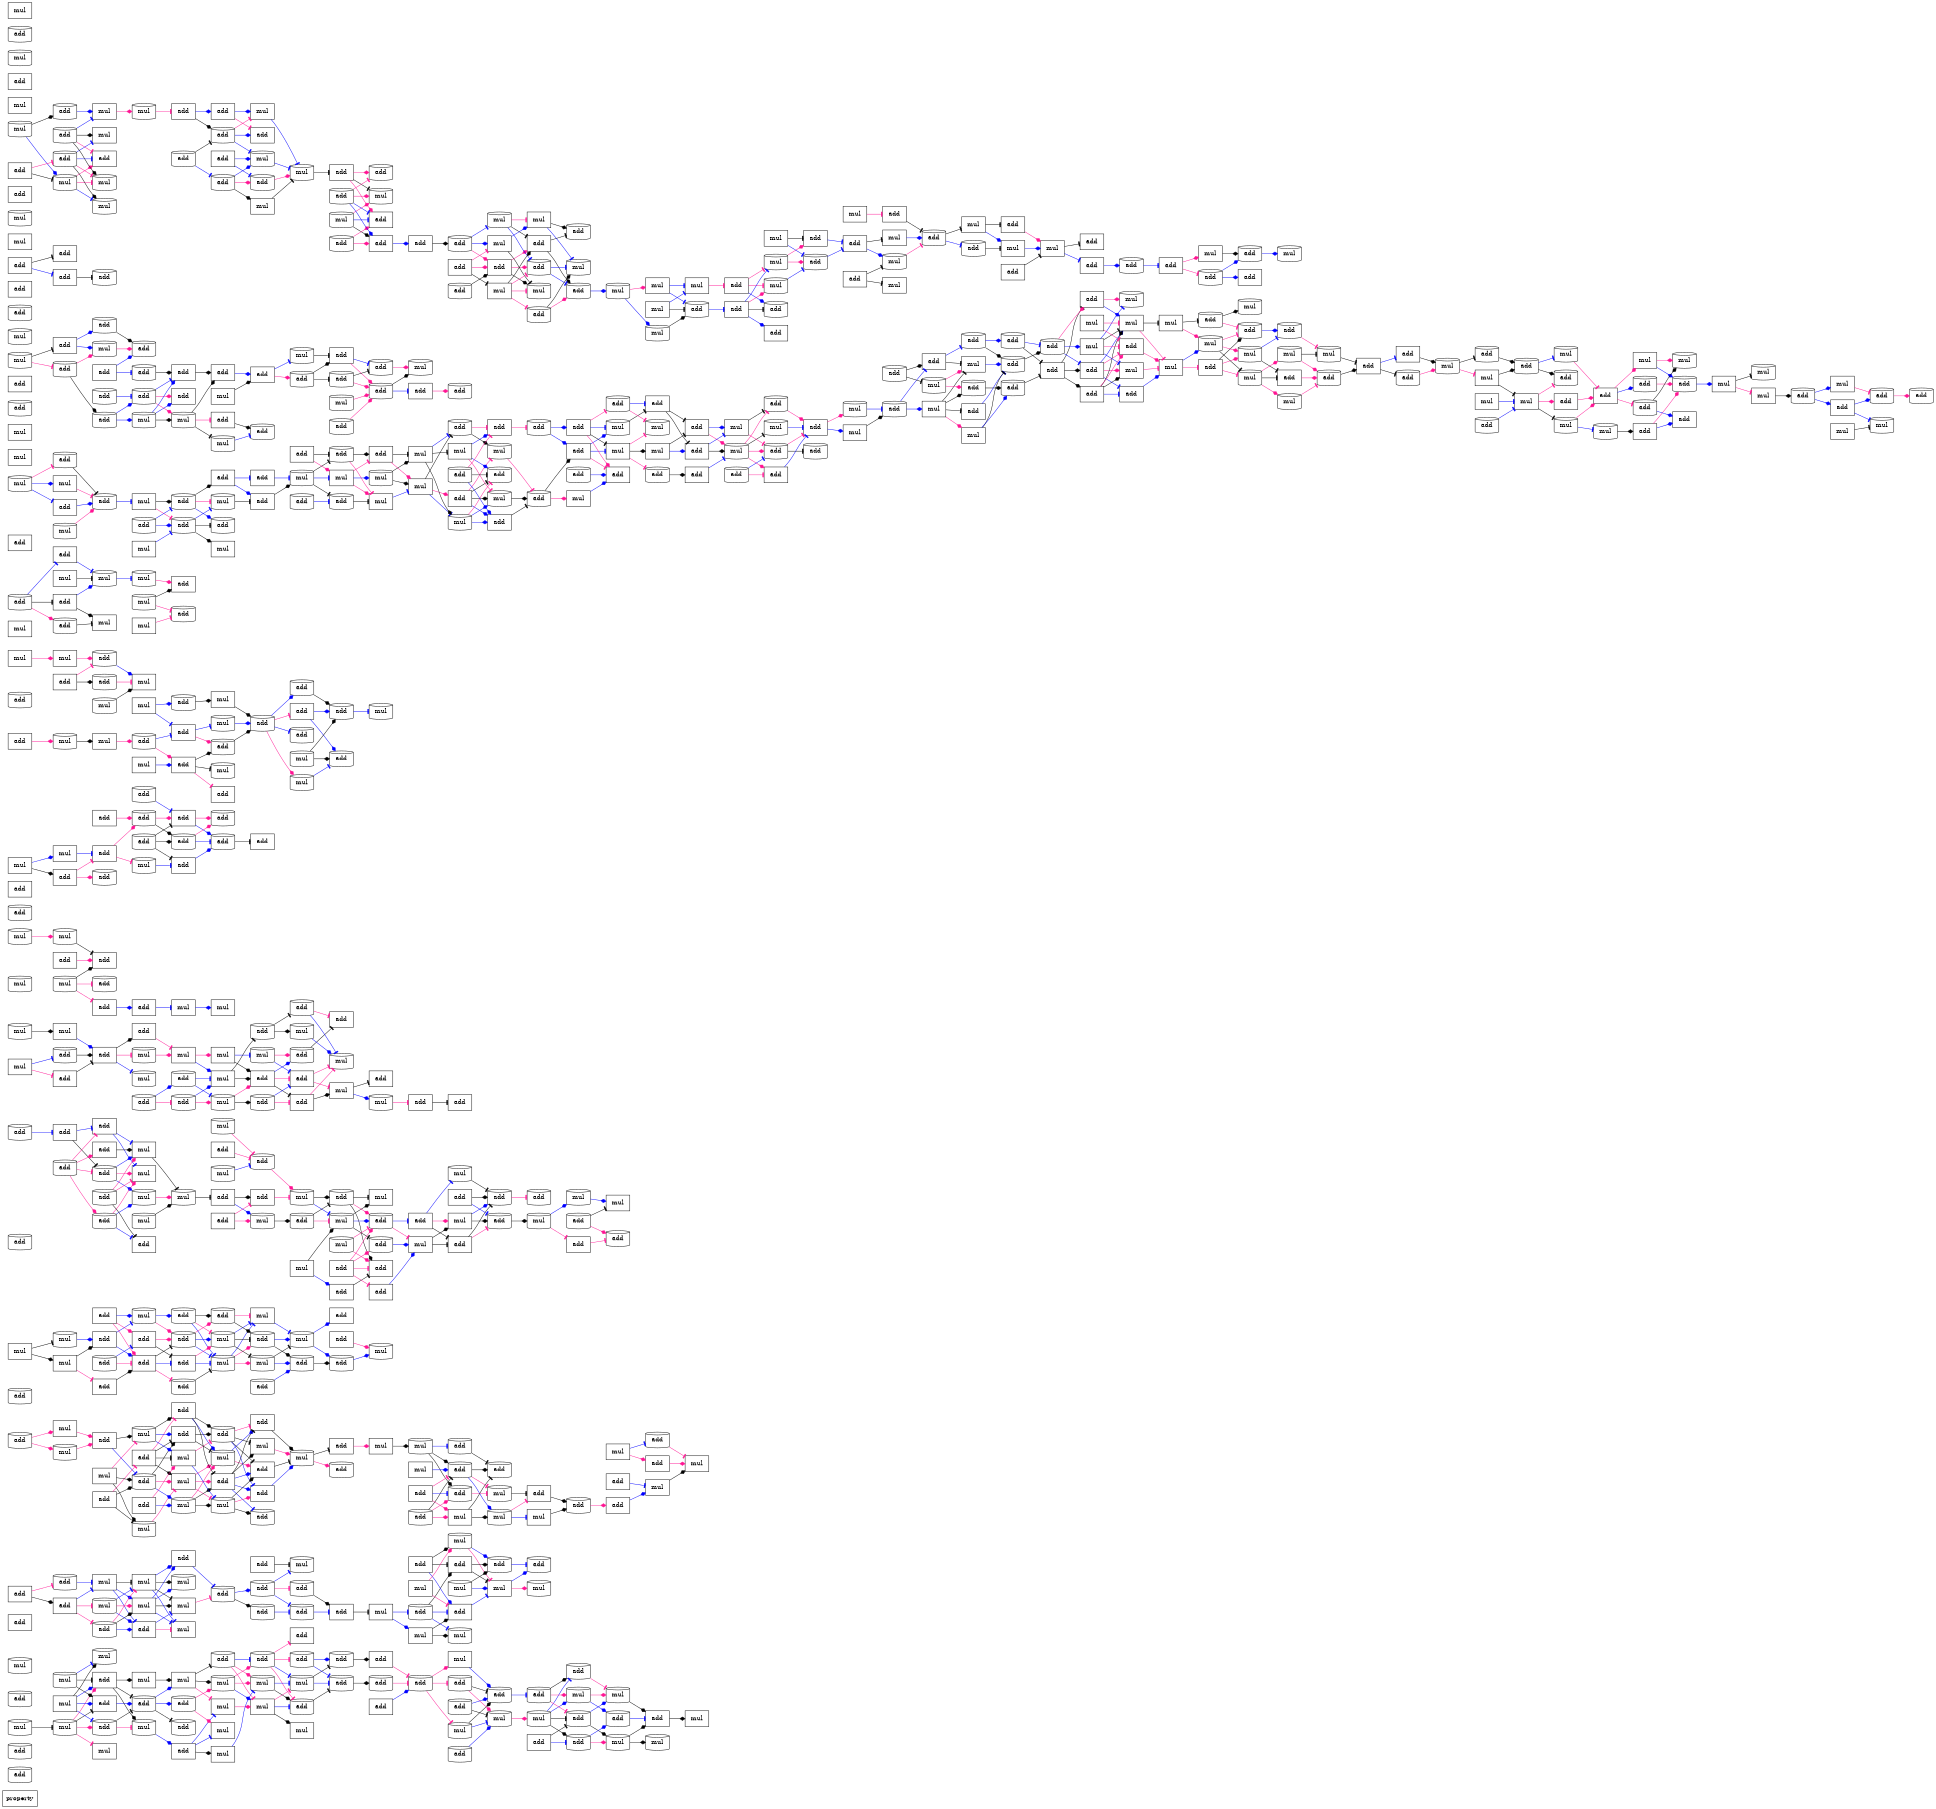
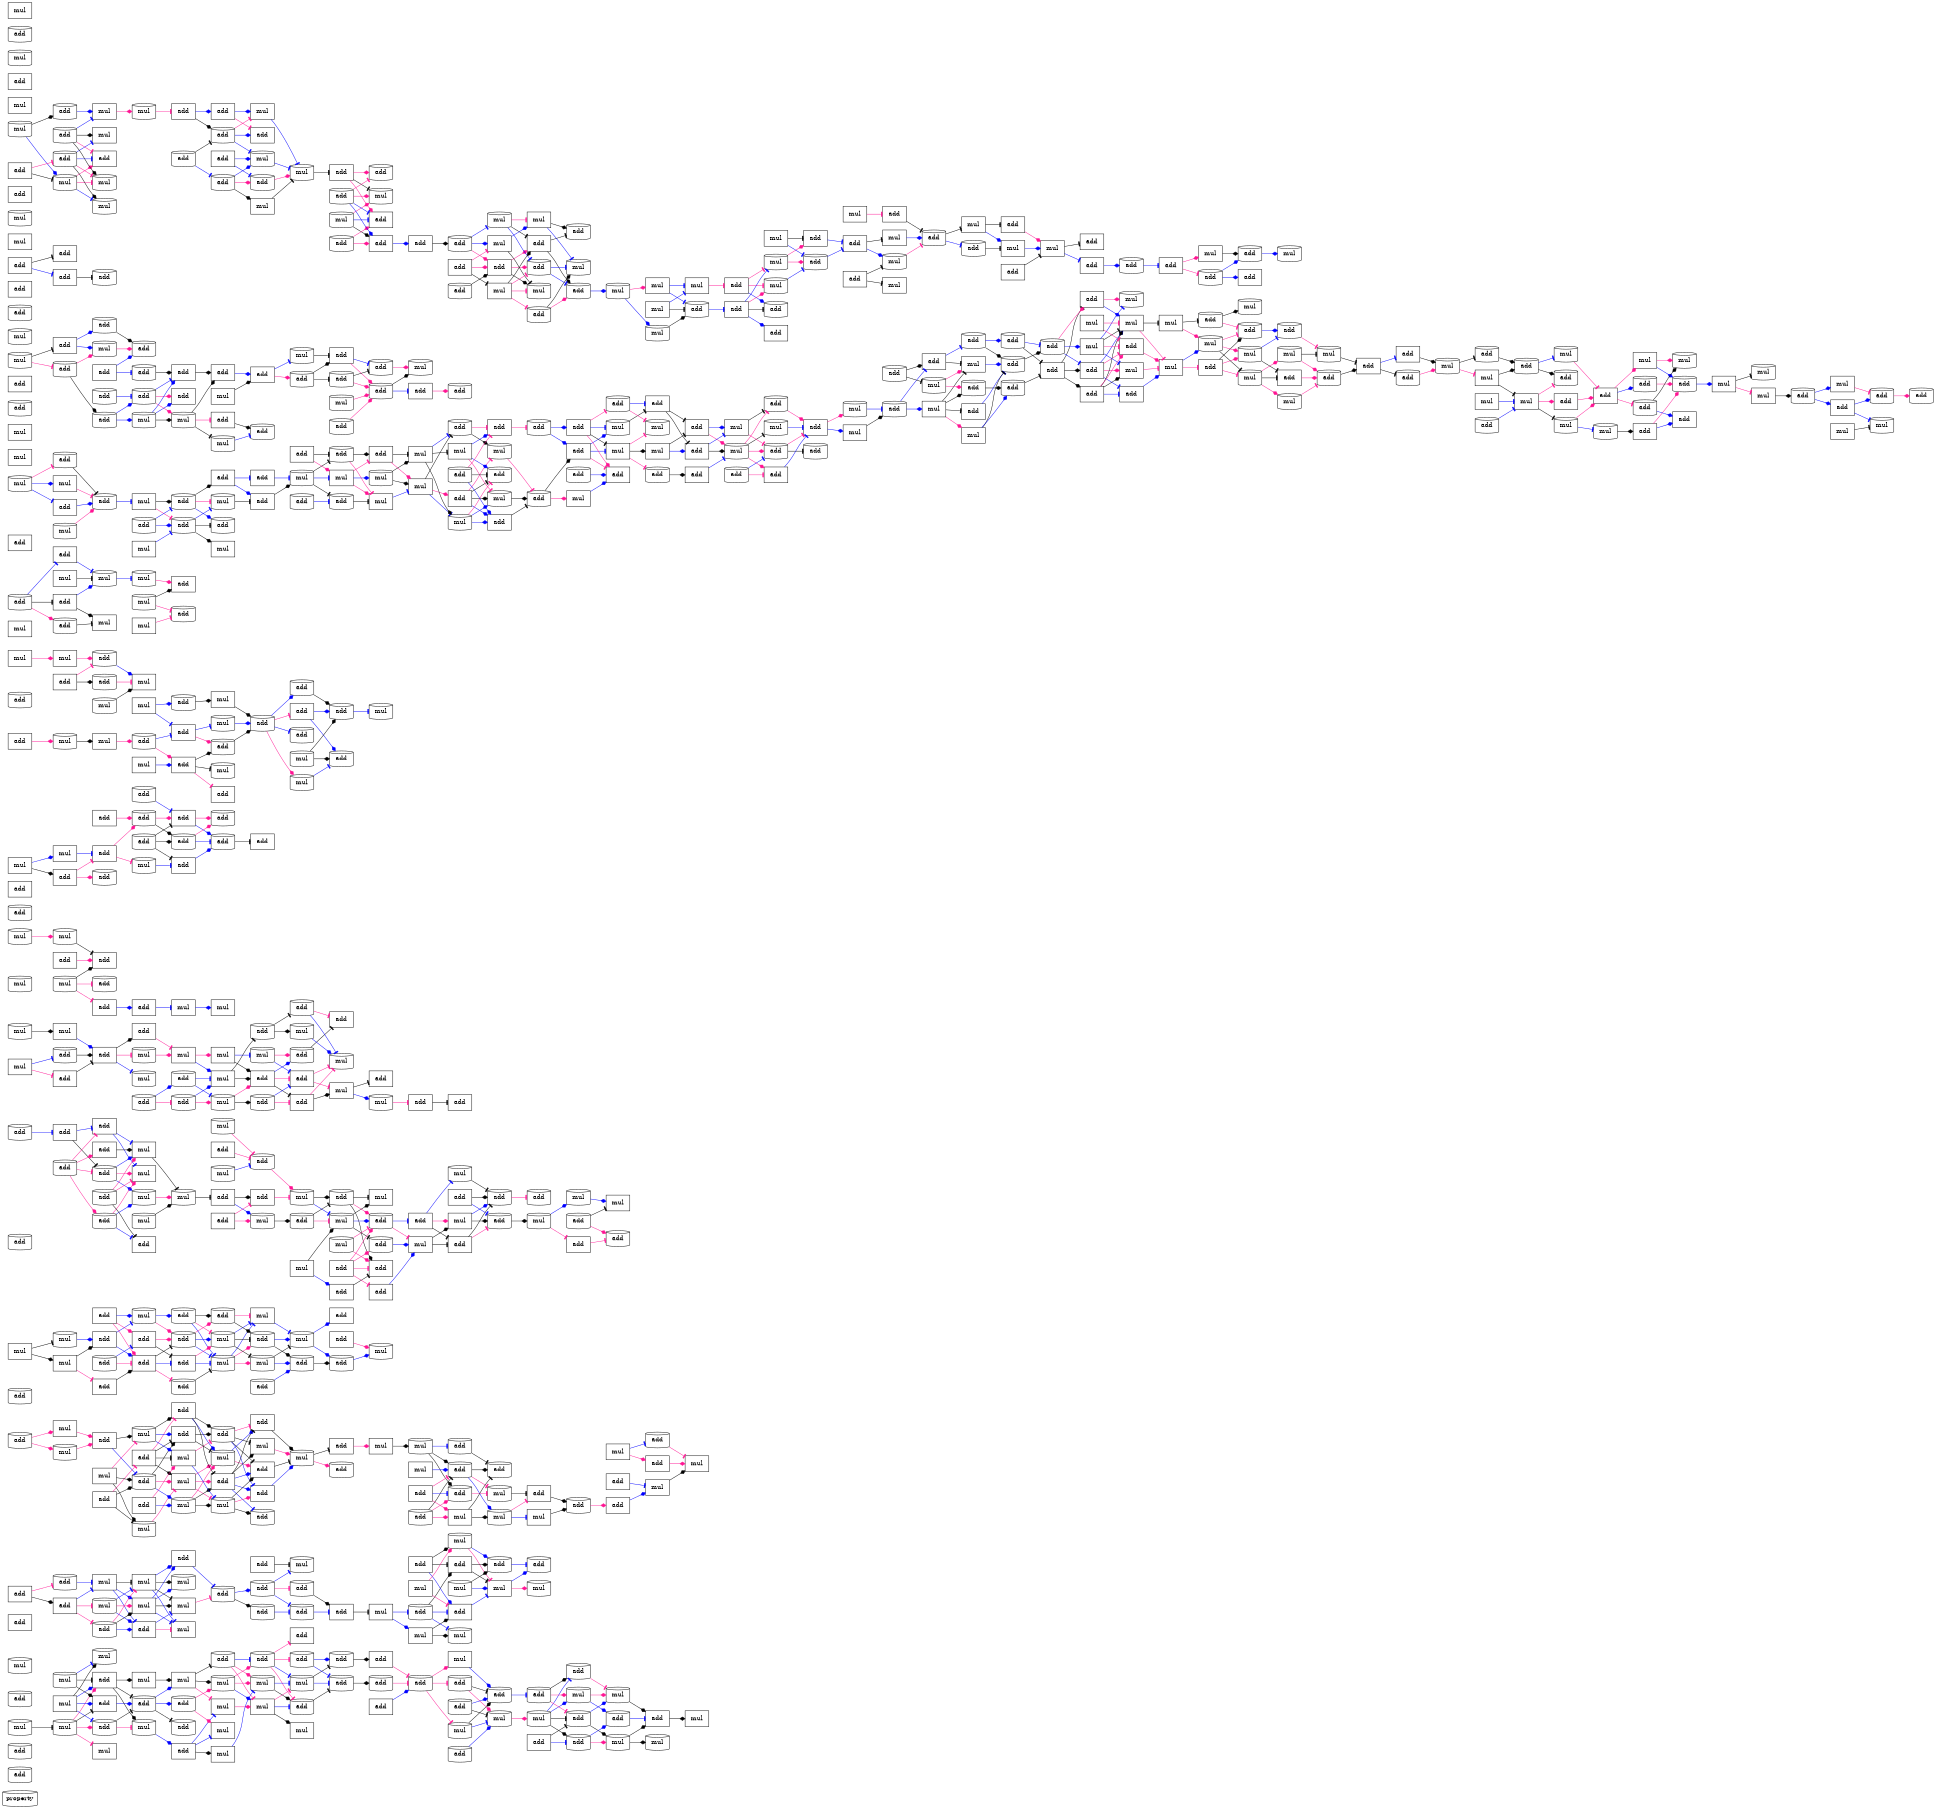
(20, 1799) -> (20, 1799)
